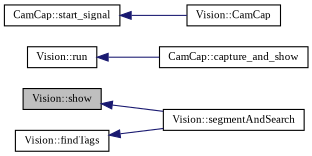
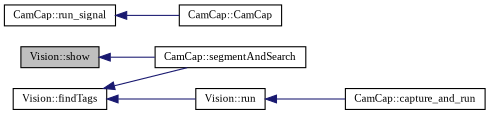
(62, 15) -> (60, 15)
(234, 15) -> (230, 15)
(234, 57) -> (415, 99)
none -> (157, 99)
(234, 120) -> (230, 57)
